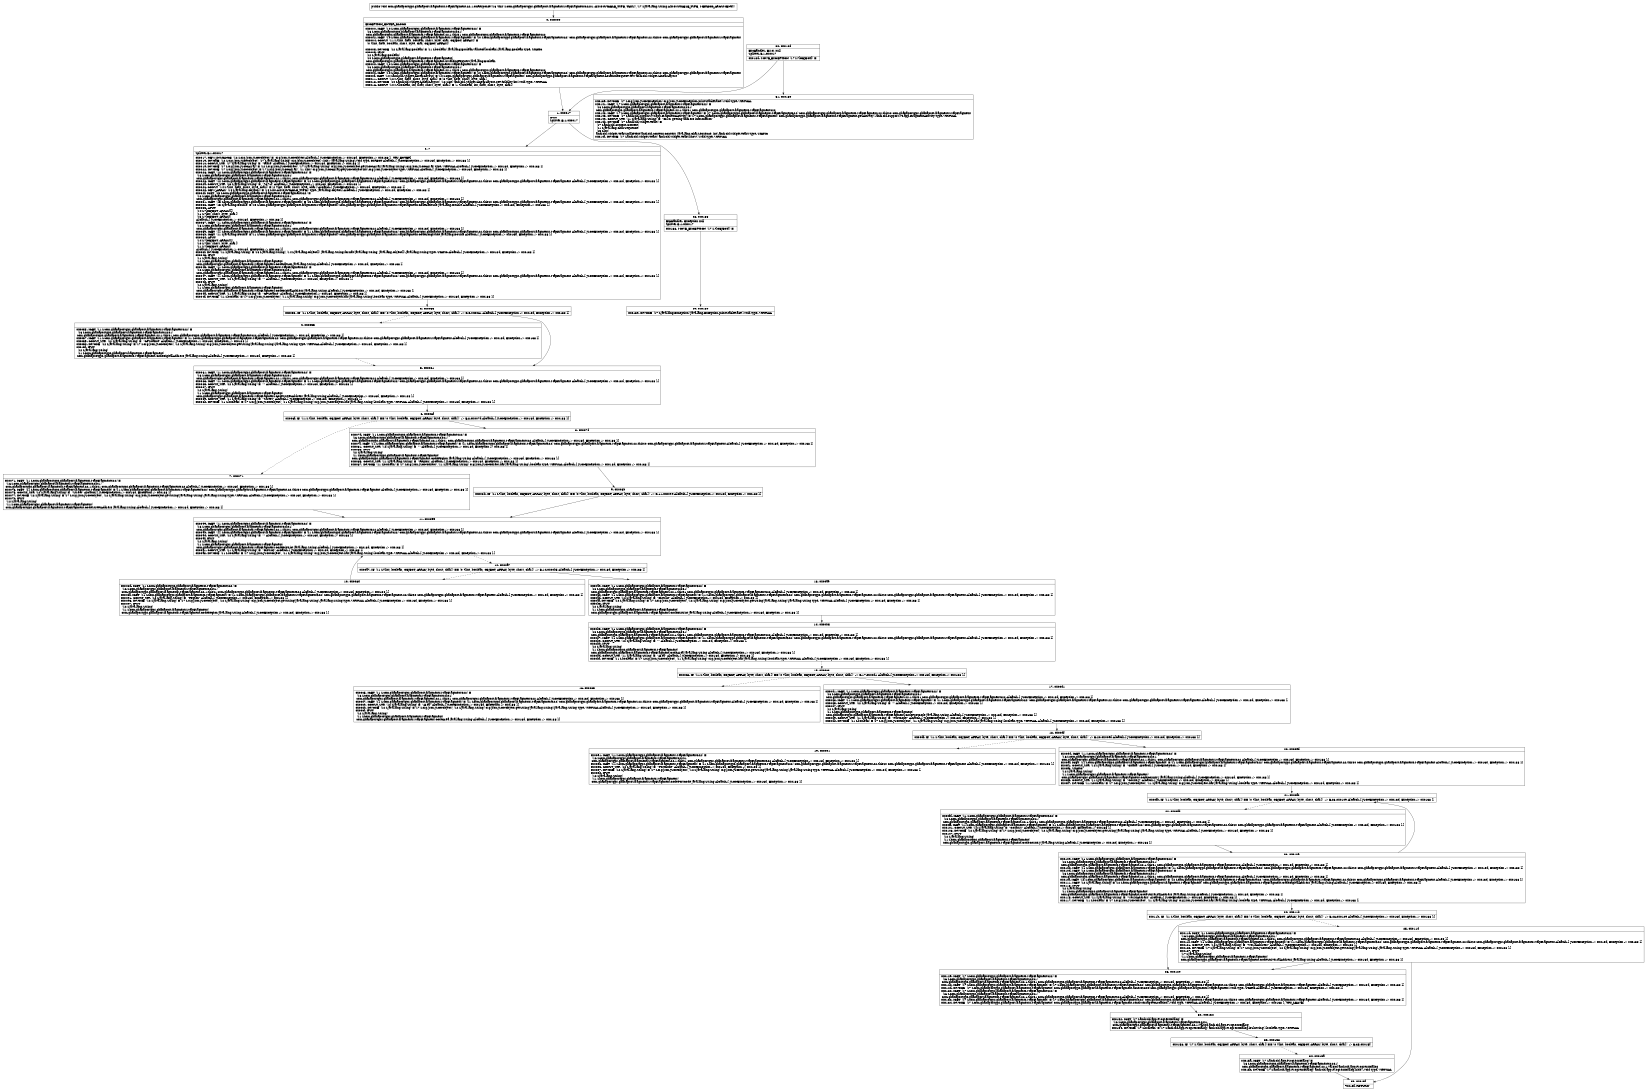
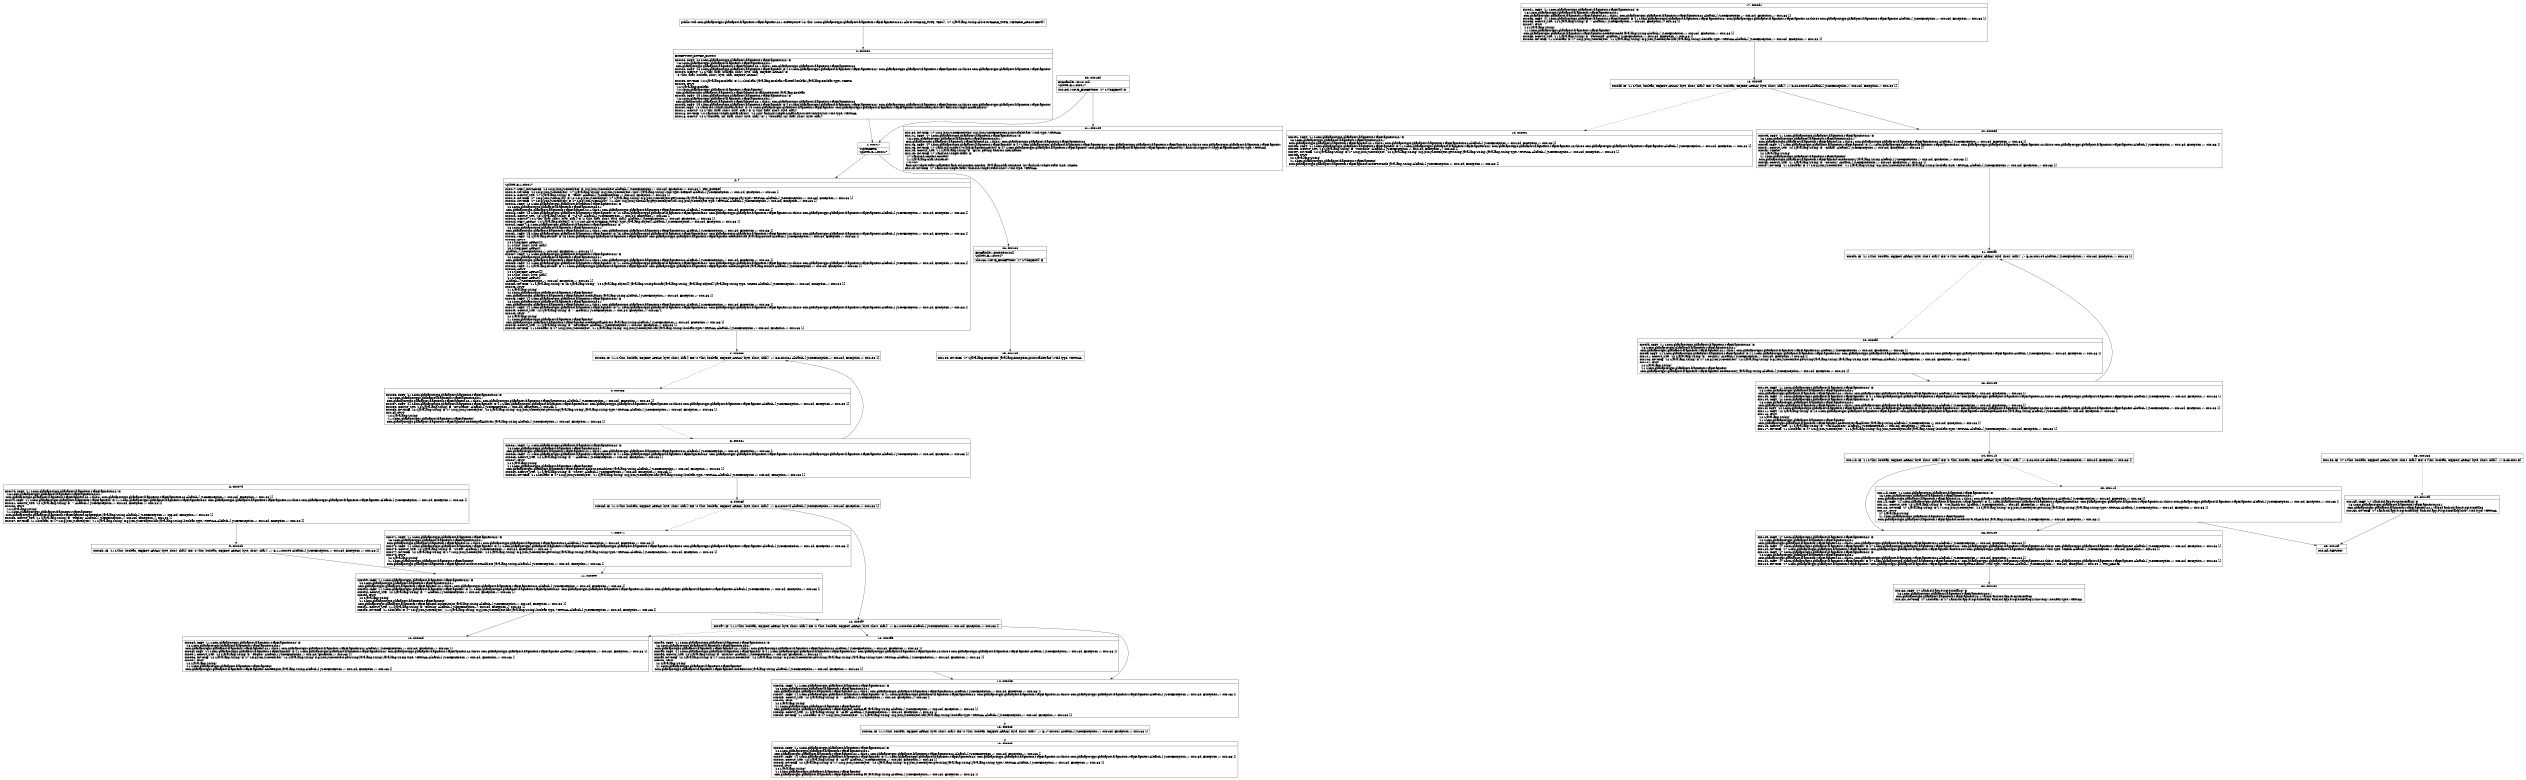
(553, 118) -> (868, 149)
(548, 329) -> (852, 381)
(466, 424) -> (856, 536)
(353, 567) -> (501, 624)
none -> (1086, 631)
(882, 681) -> none
(1245, 1034) -> none
(1358, 1086) -> (2332, 551)
